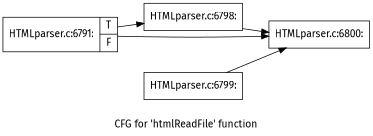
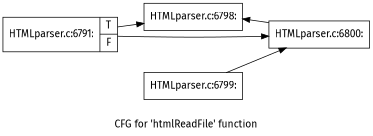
(252, 30) -> (259, 21)
